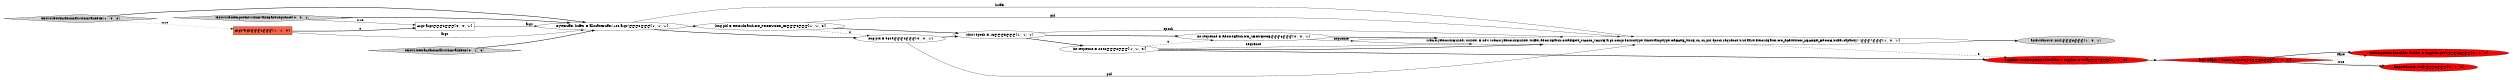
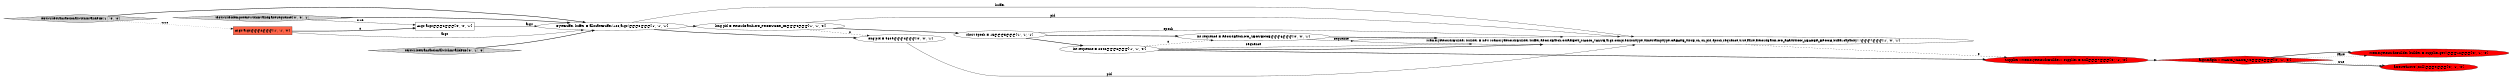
(949, 37) -> none
(2066, 41) -> none
